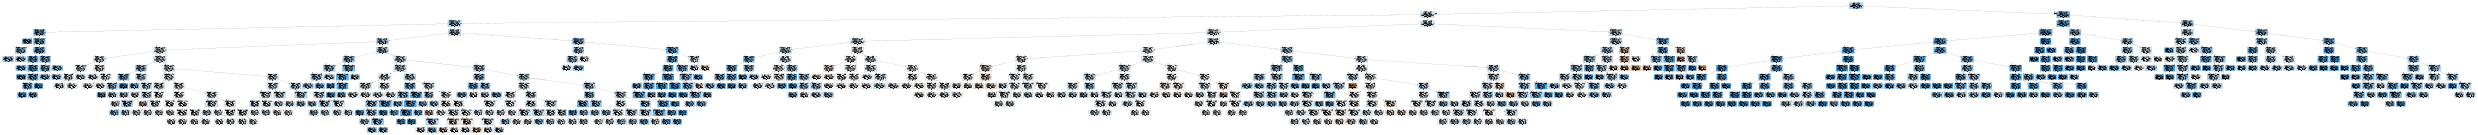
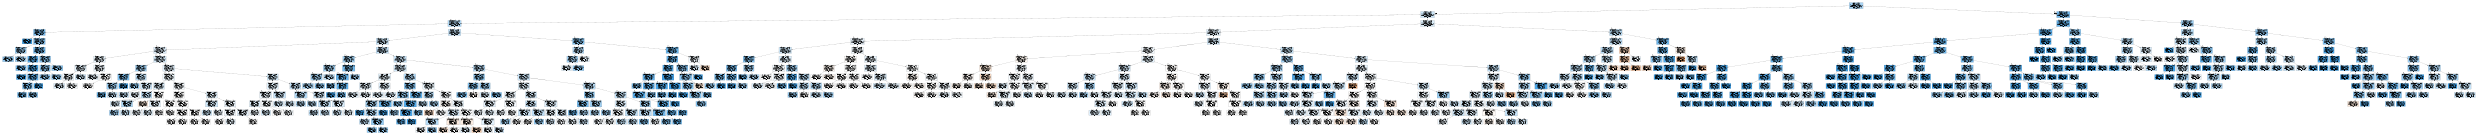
(2092, 68) -> (2092, 68)
(100, 86) -> none
(690, 104) -> none
(1223, 104) -> none
(1443, 104) -> (1443, 104)
(1834, 104) -> (1834, 104)
(2353, 104) -> (2353, 104)
(242, 122) -> none
(1455, 122) -> none
